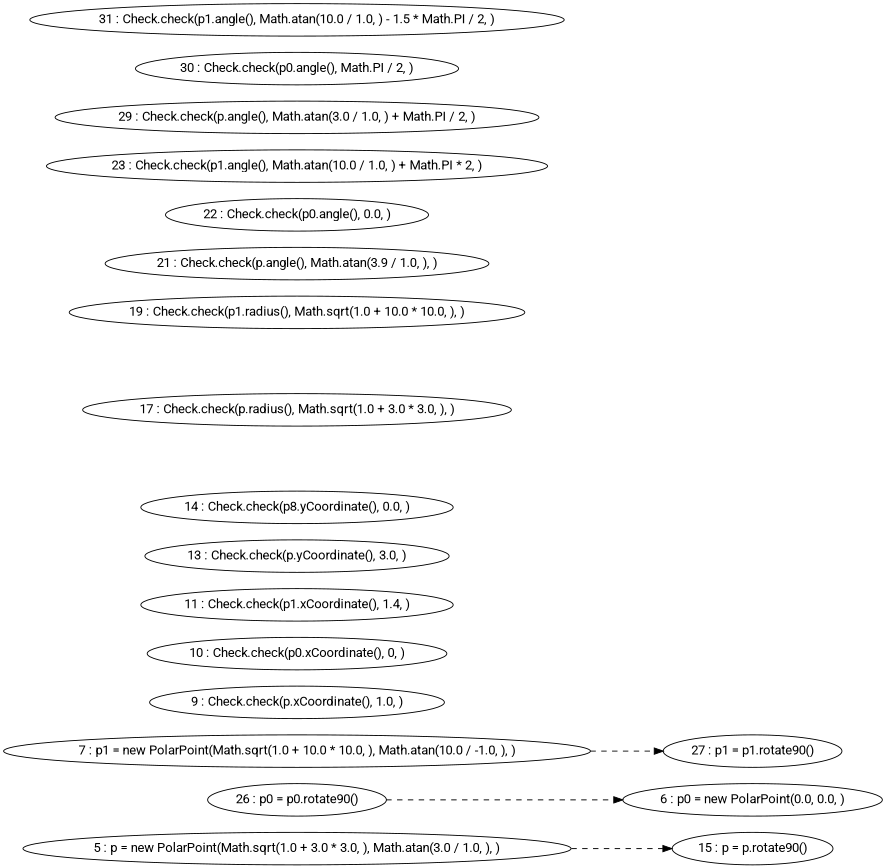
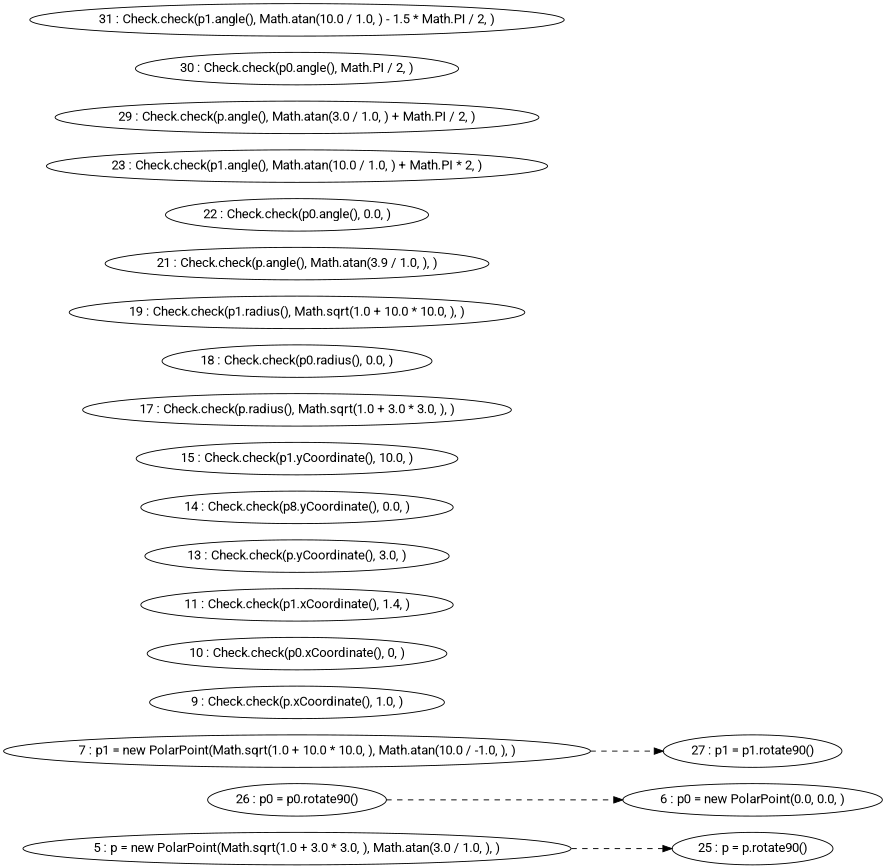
none -> (297, 361)
none -> (297, 459)
(753, 849) -> (753, 849)
